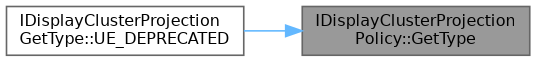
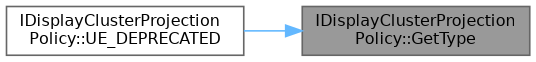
(125, 31) -> (125, 31)
